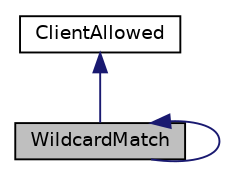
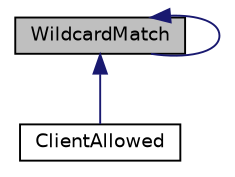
(100, 98) -> (100, 99)
